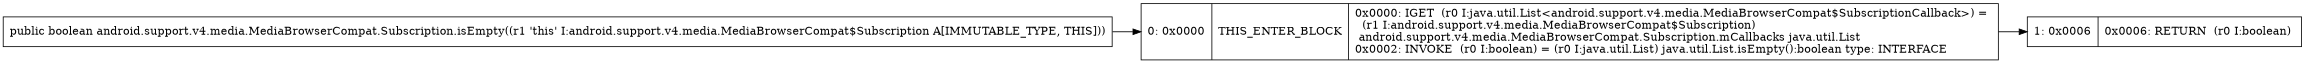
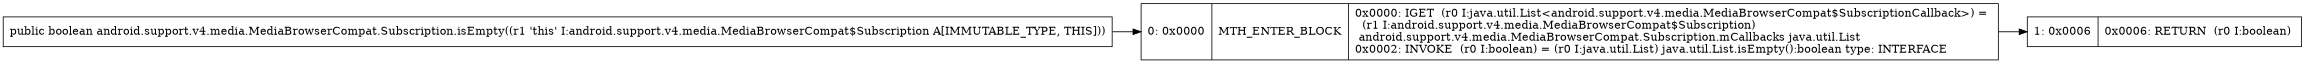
(1280, 31) -> (1280, 31)
